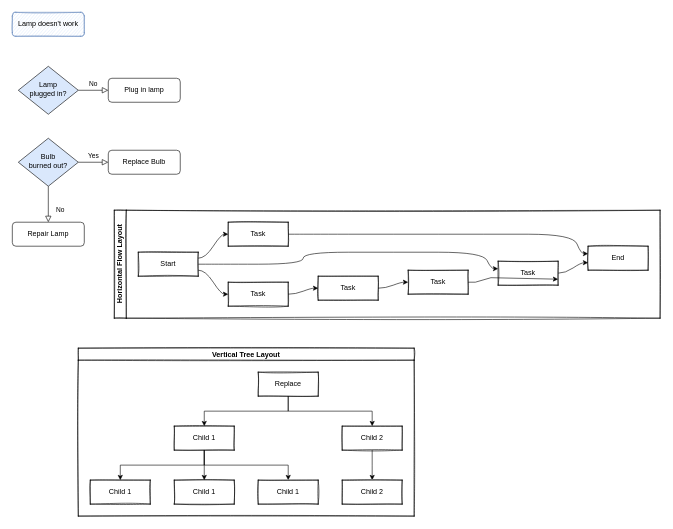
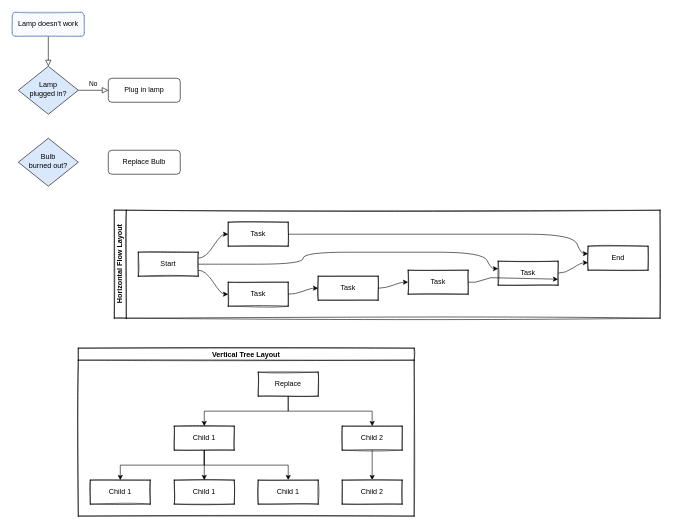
none -> (48, 49)
(90, 162) -> none
(48, 201) -> none
(48, 234) -> none
